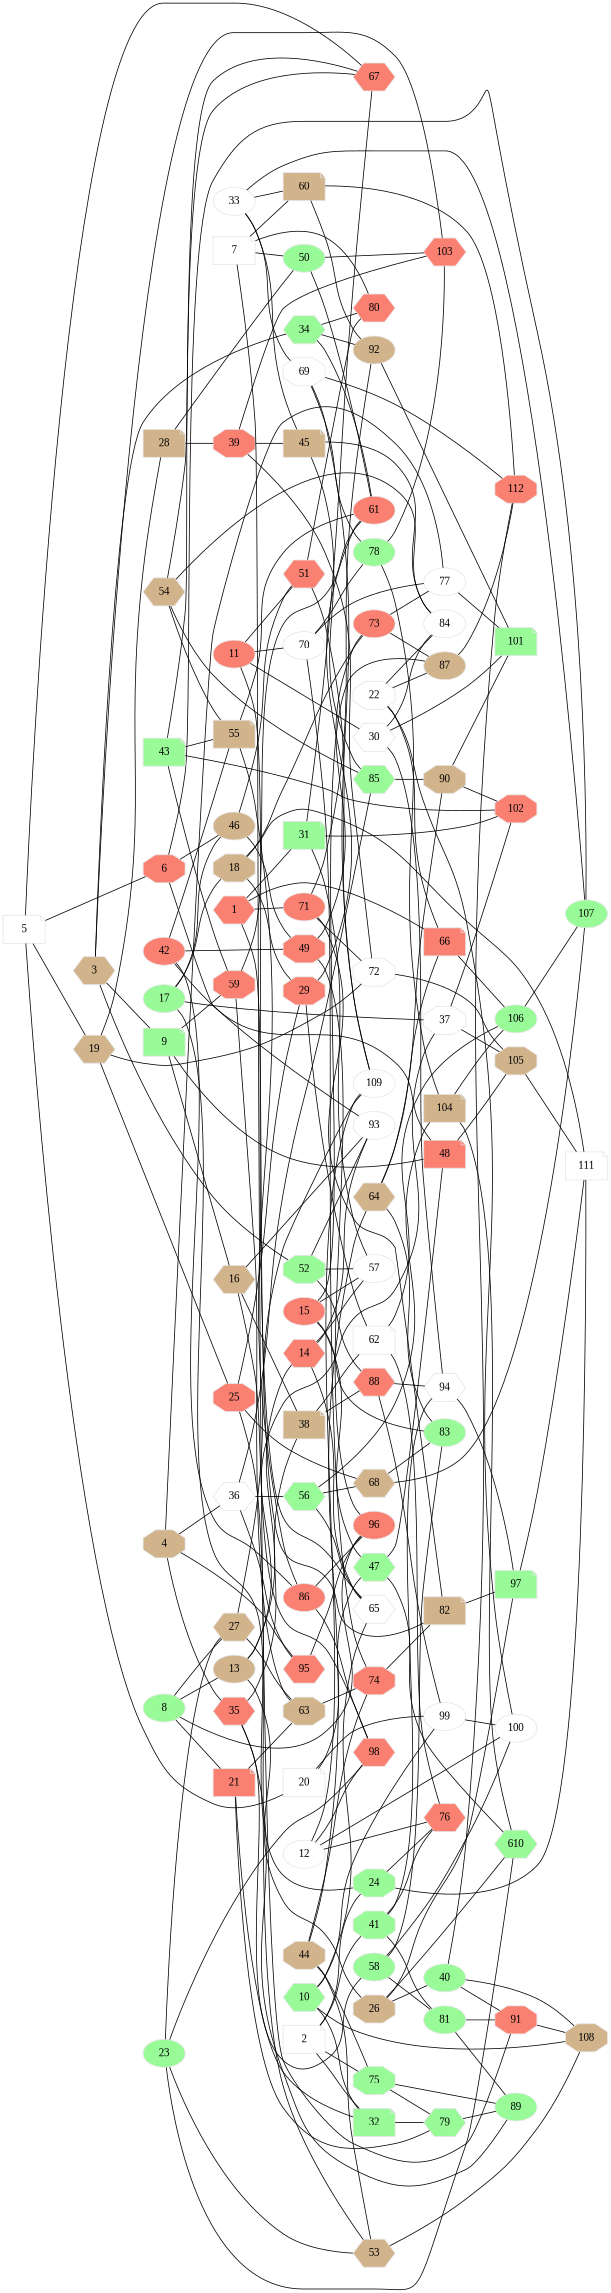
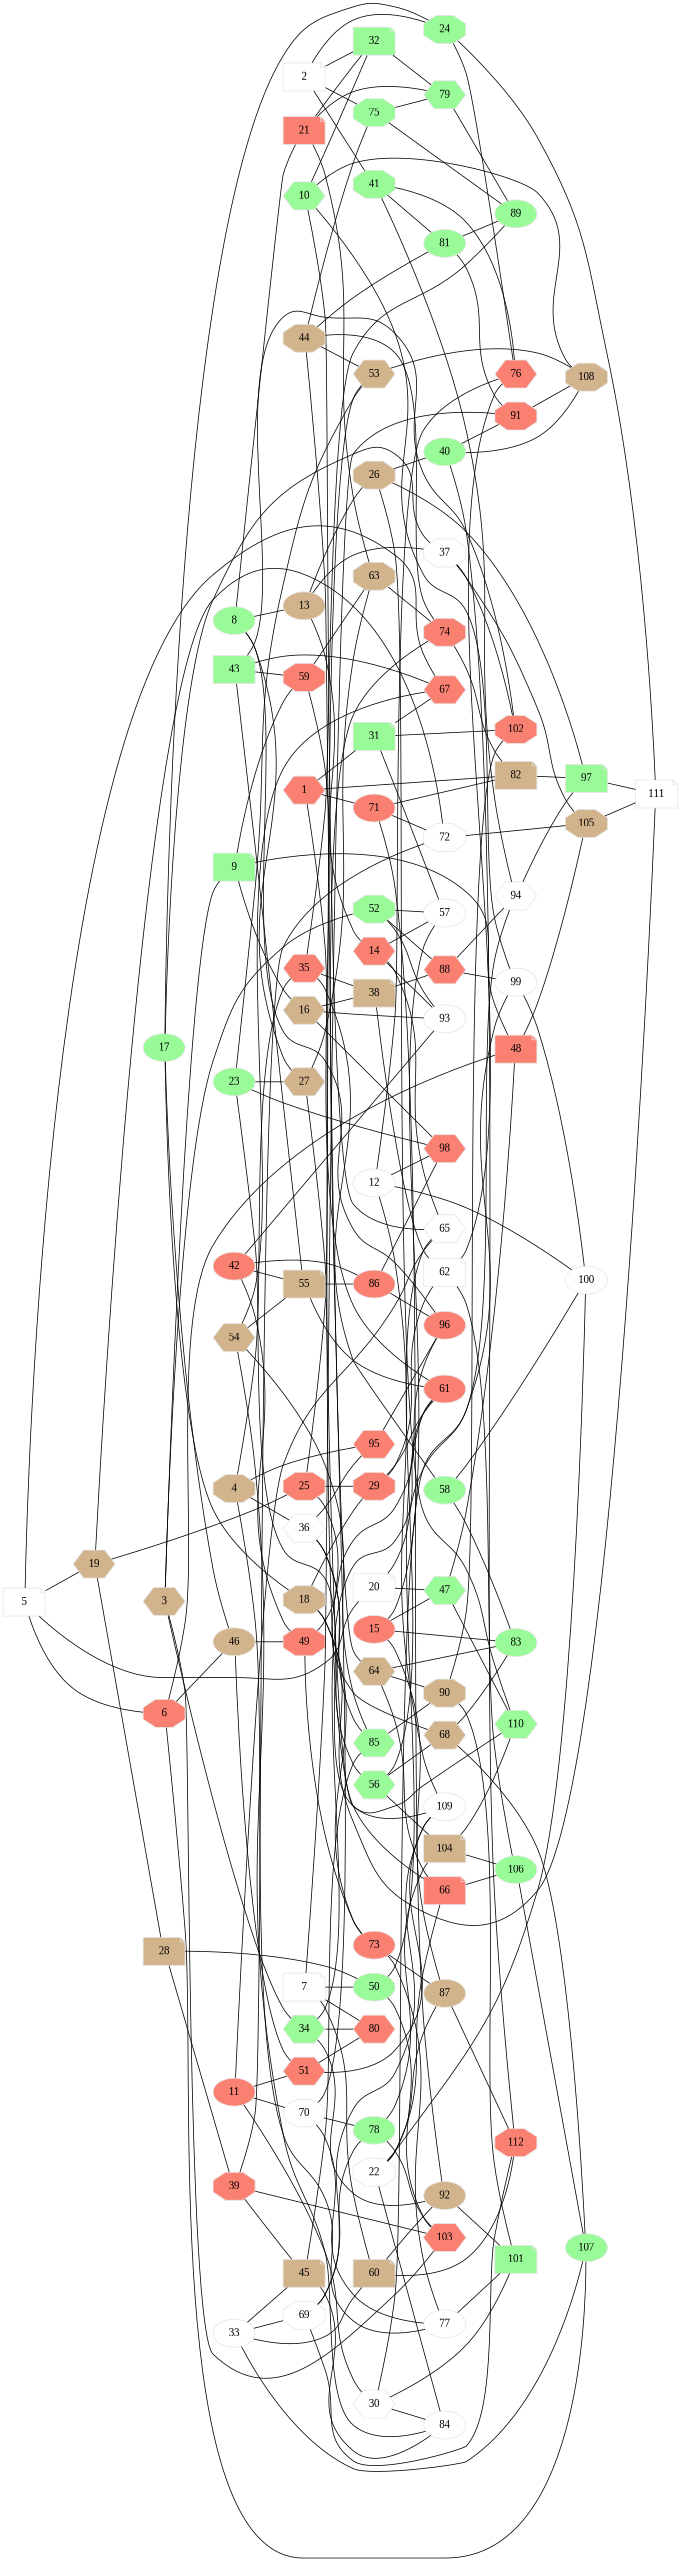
(516, 1844) -> (516, 1724)
(404, 1989) -> (368, 288)
